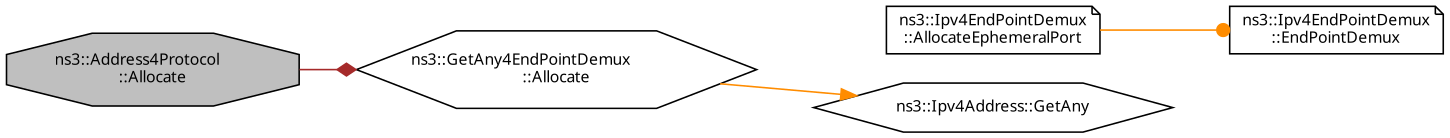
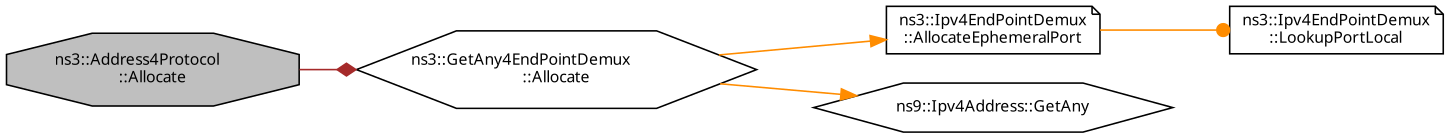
(1336, 30) -> (1336, 30)
none -> (794, 48)
(993, 108) -> (993, 108)
